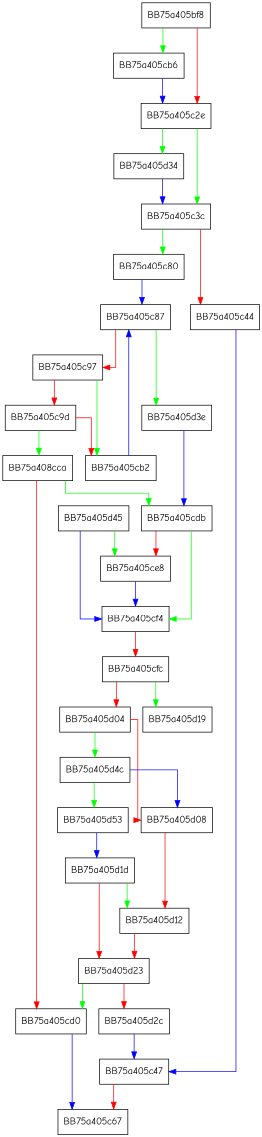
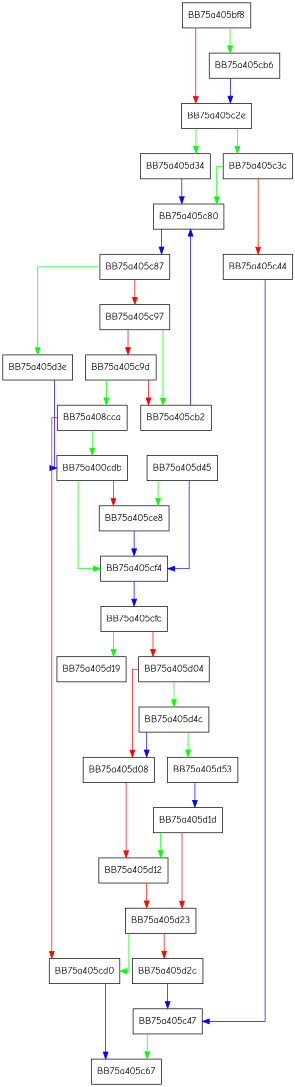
(163, 188) -> (182, 188)
(129, 396) -> (191, 321)
(177, 518) -> (92, 468)
(136, 641) -> (134, 590)
(114, 1093) -> (147, 1043)
